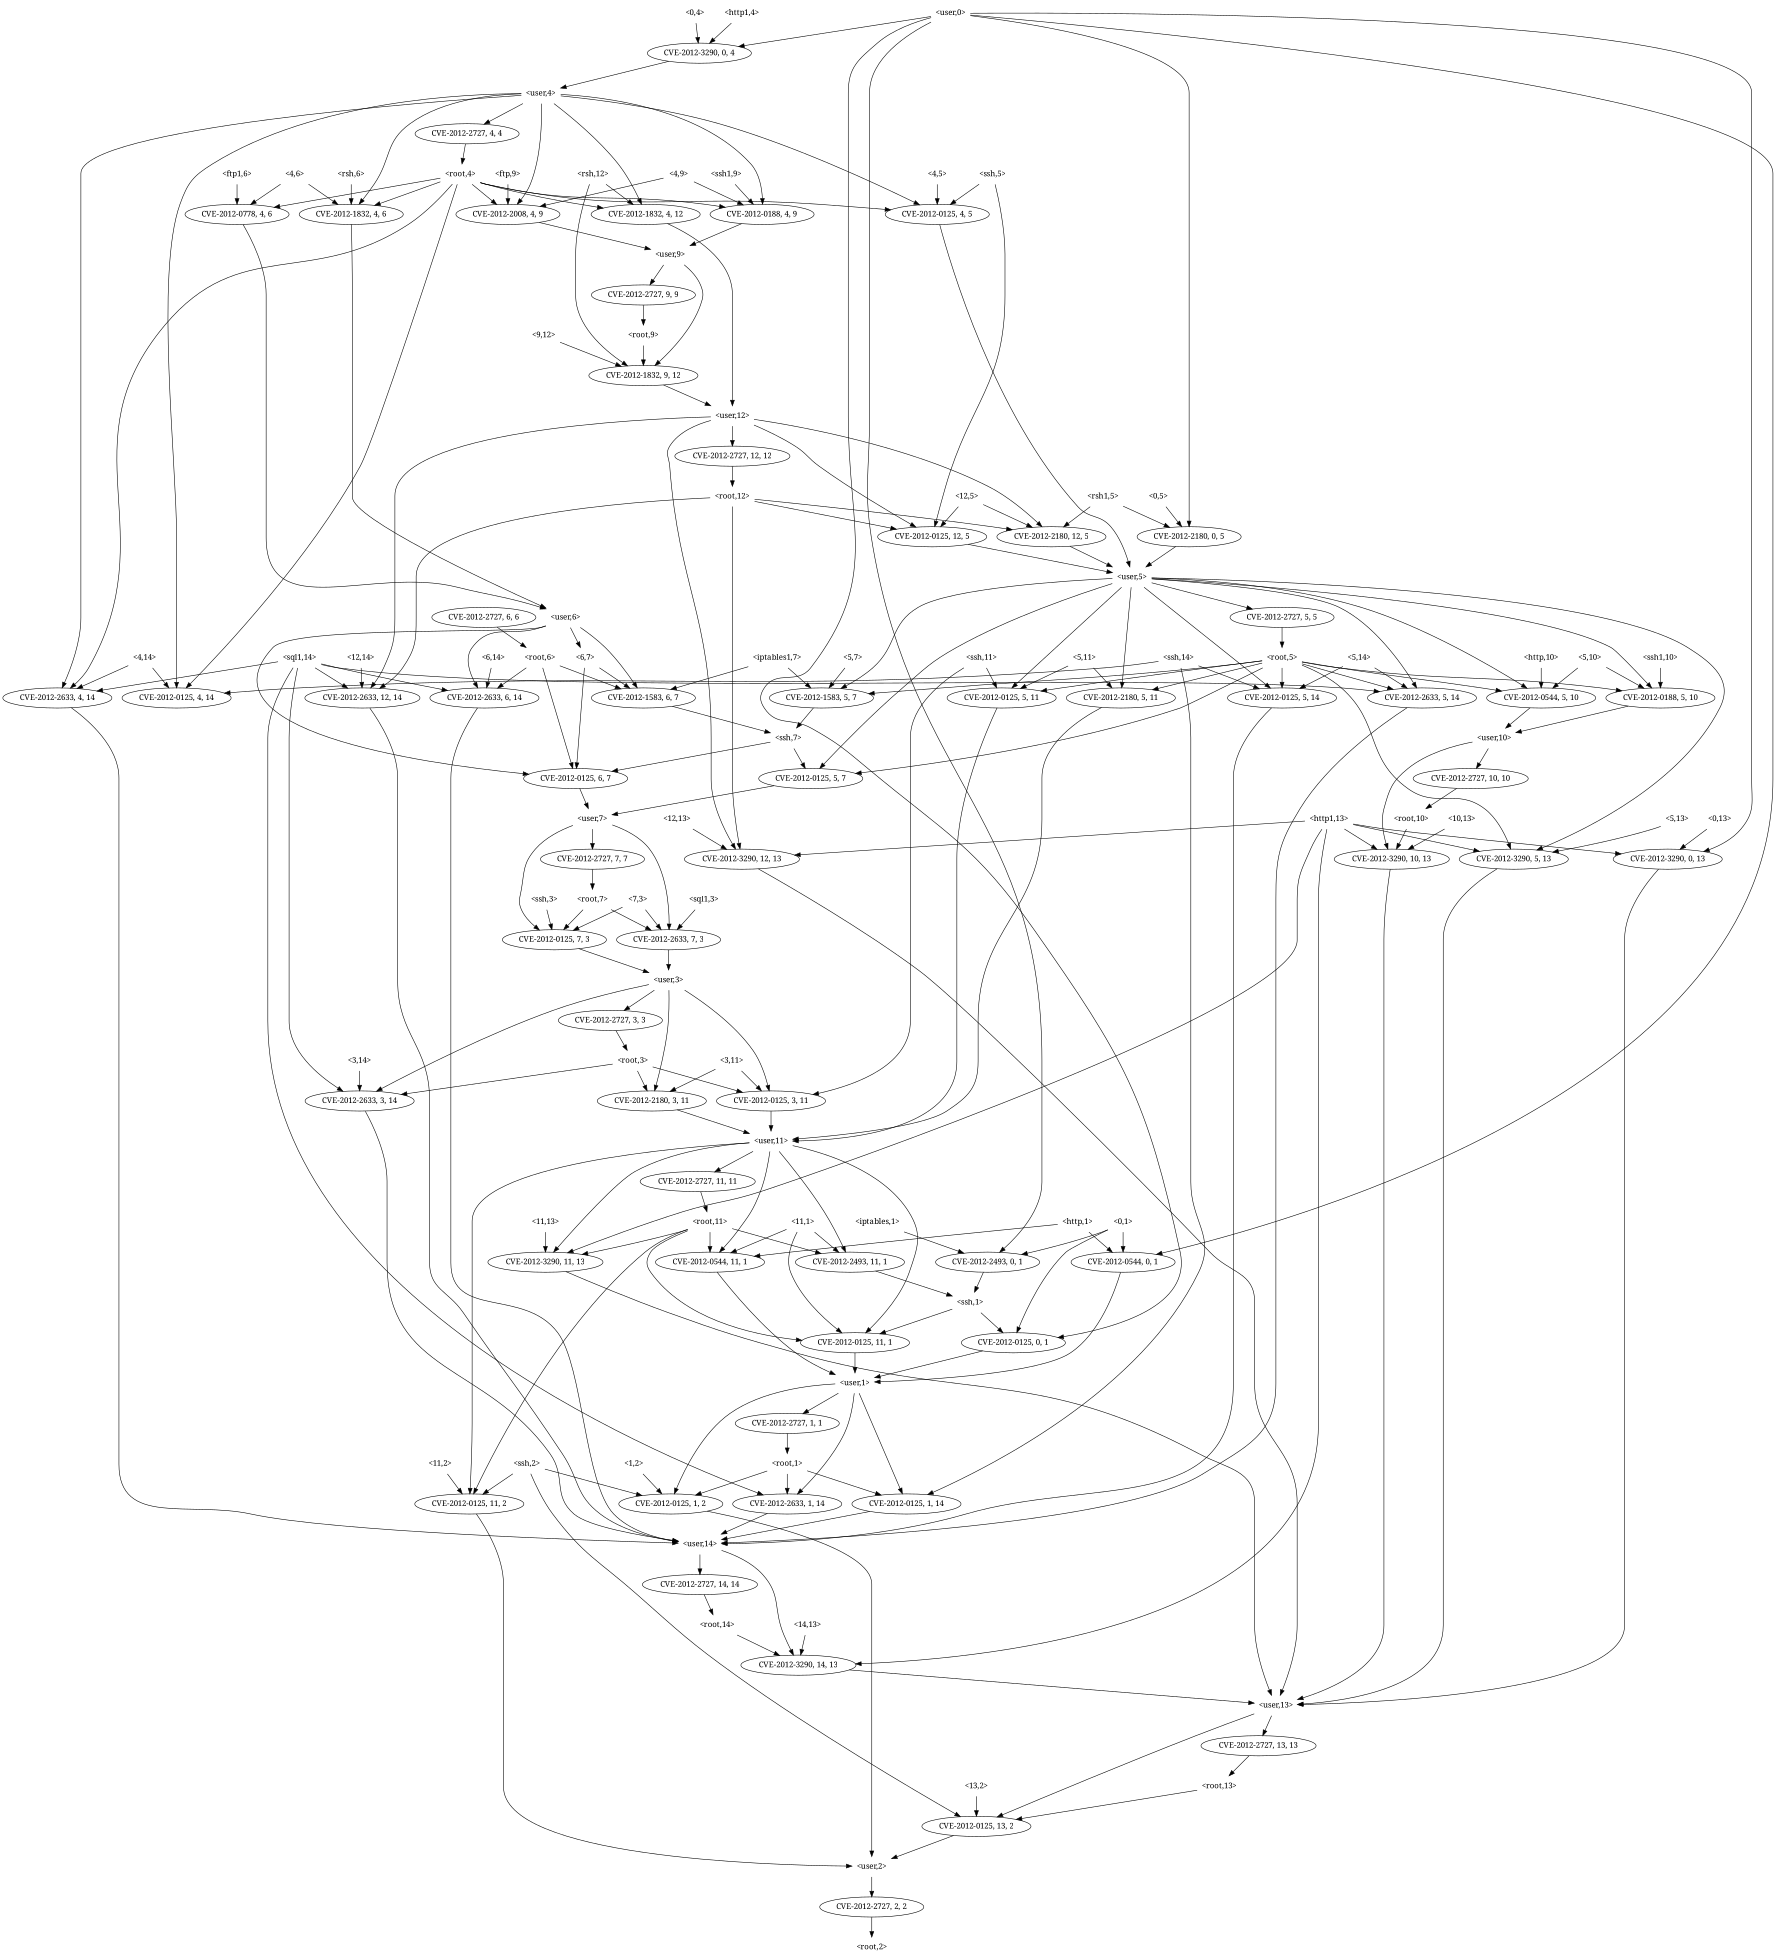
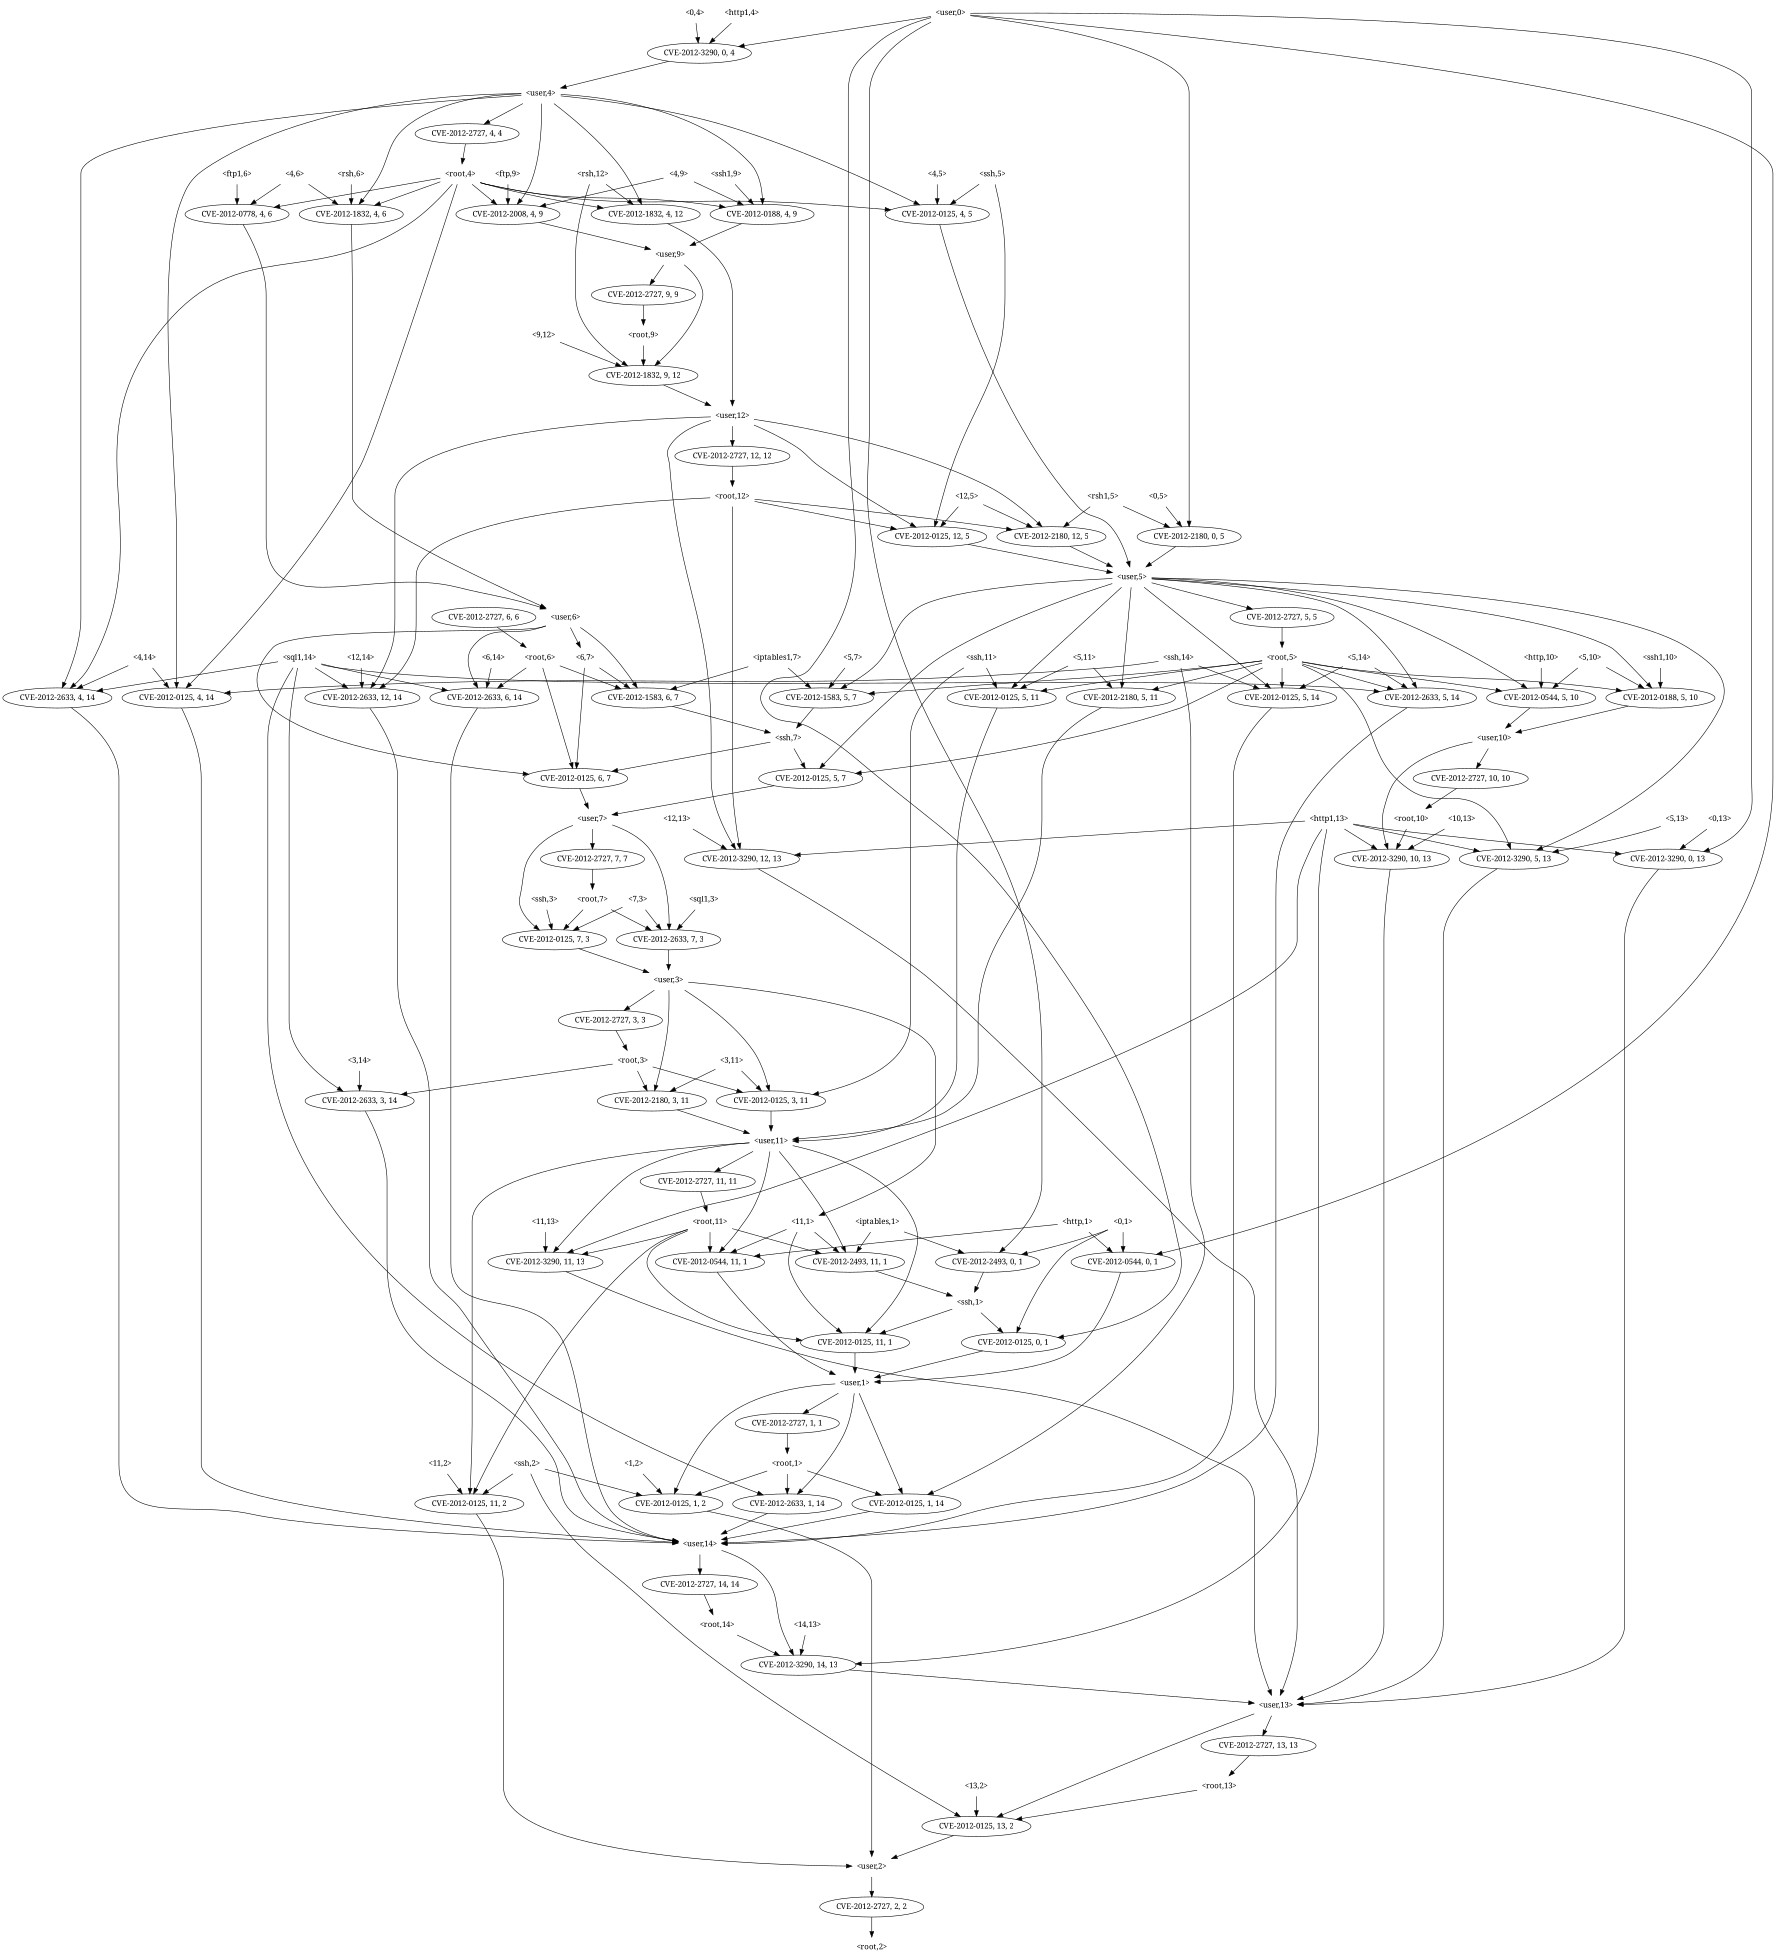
(512, 1027) -> (922, 1039)
none -> (865, 1240)
none -> (201, 1327)
